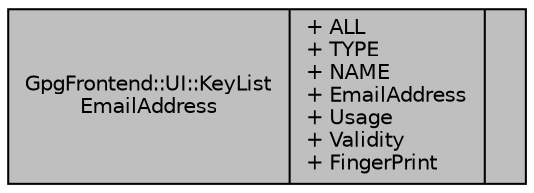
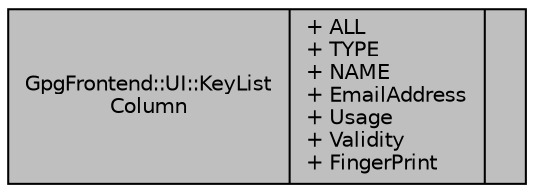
(149, 107) -> (149, 107)
